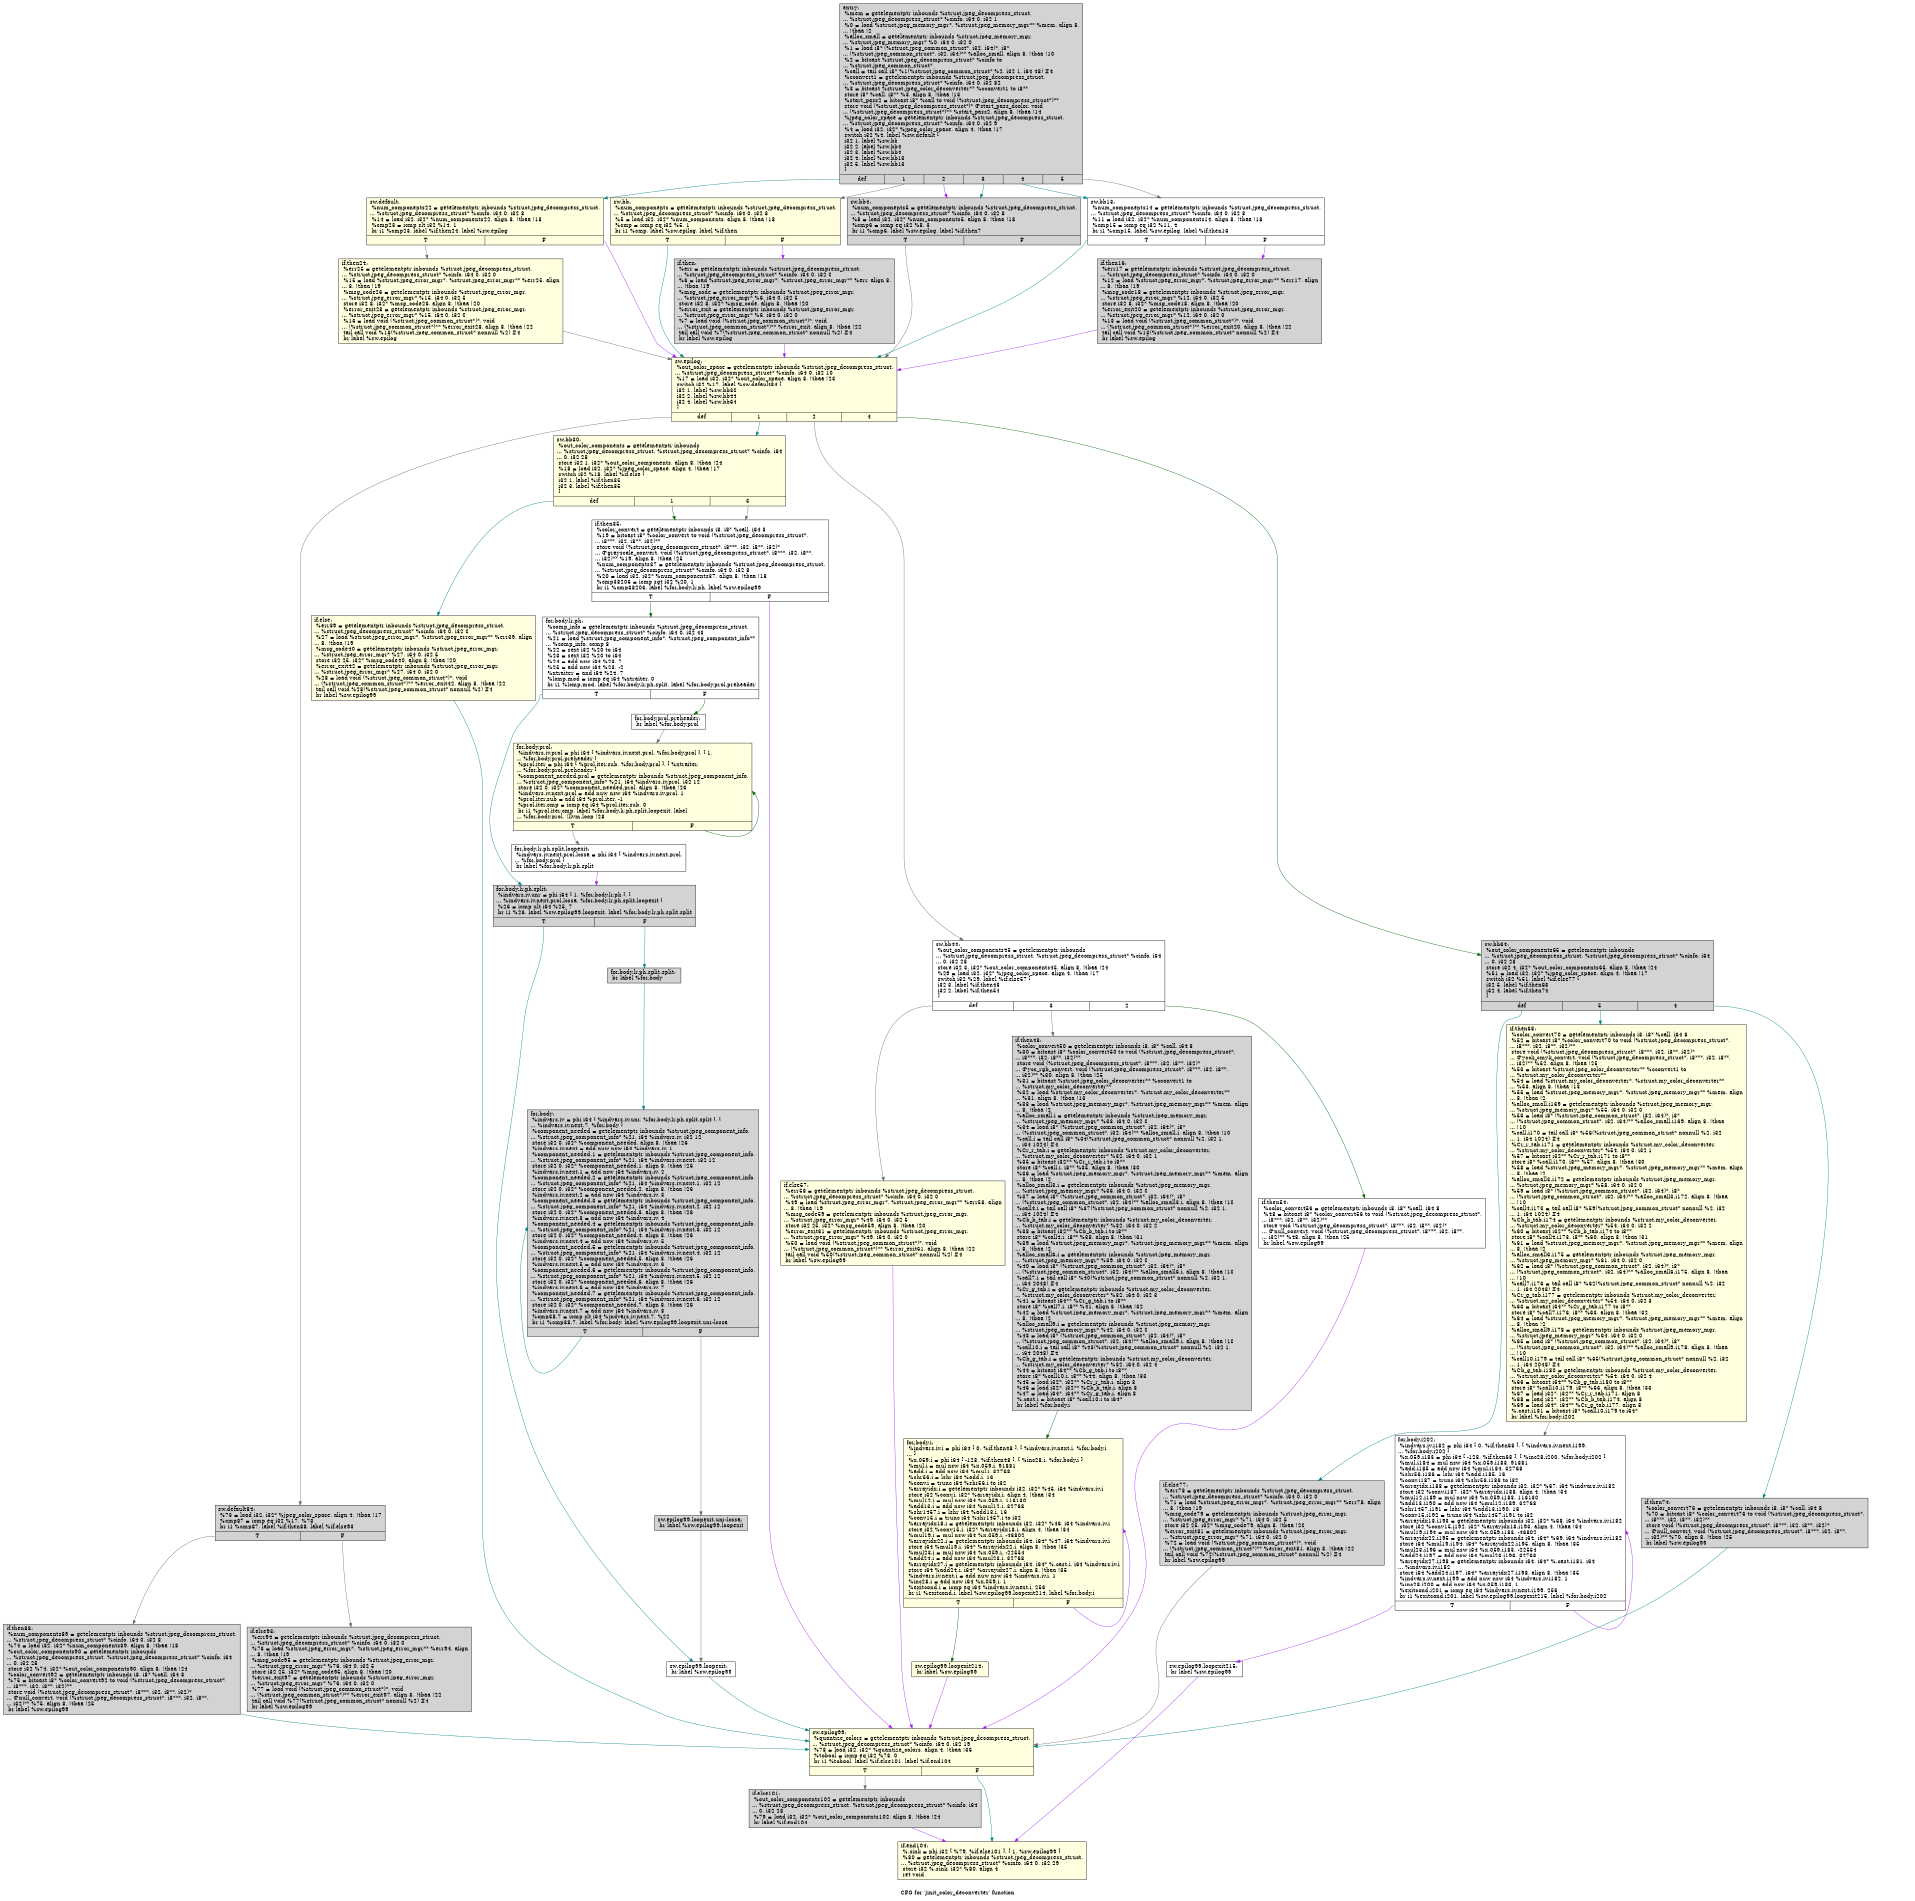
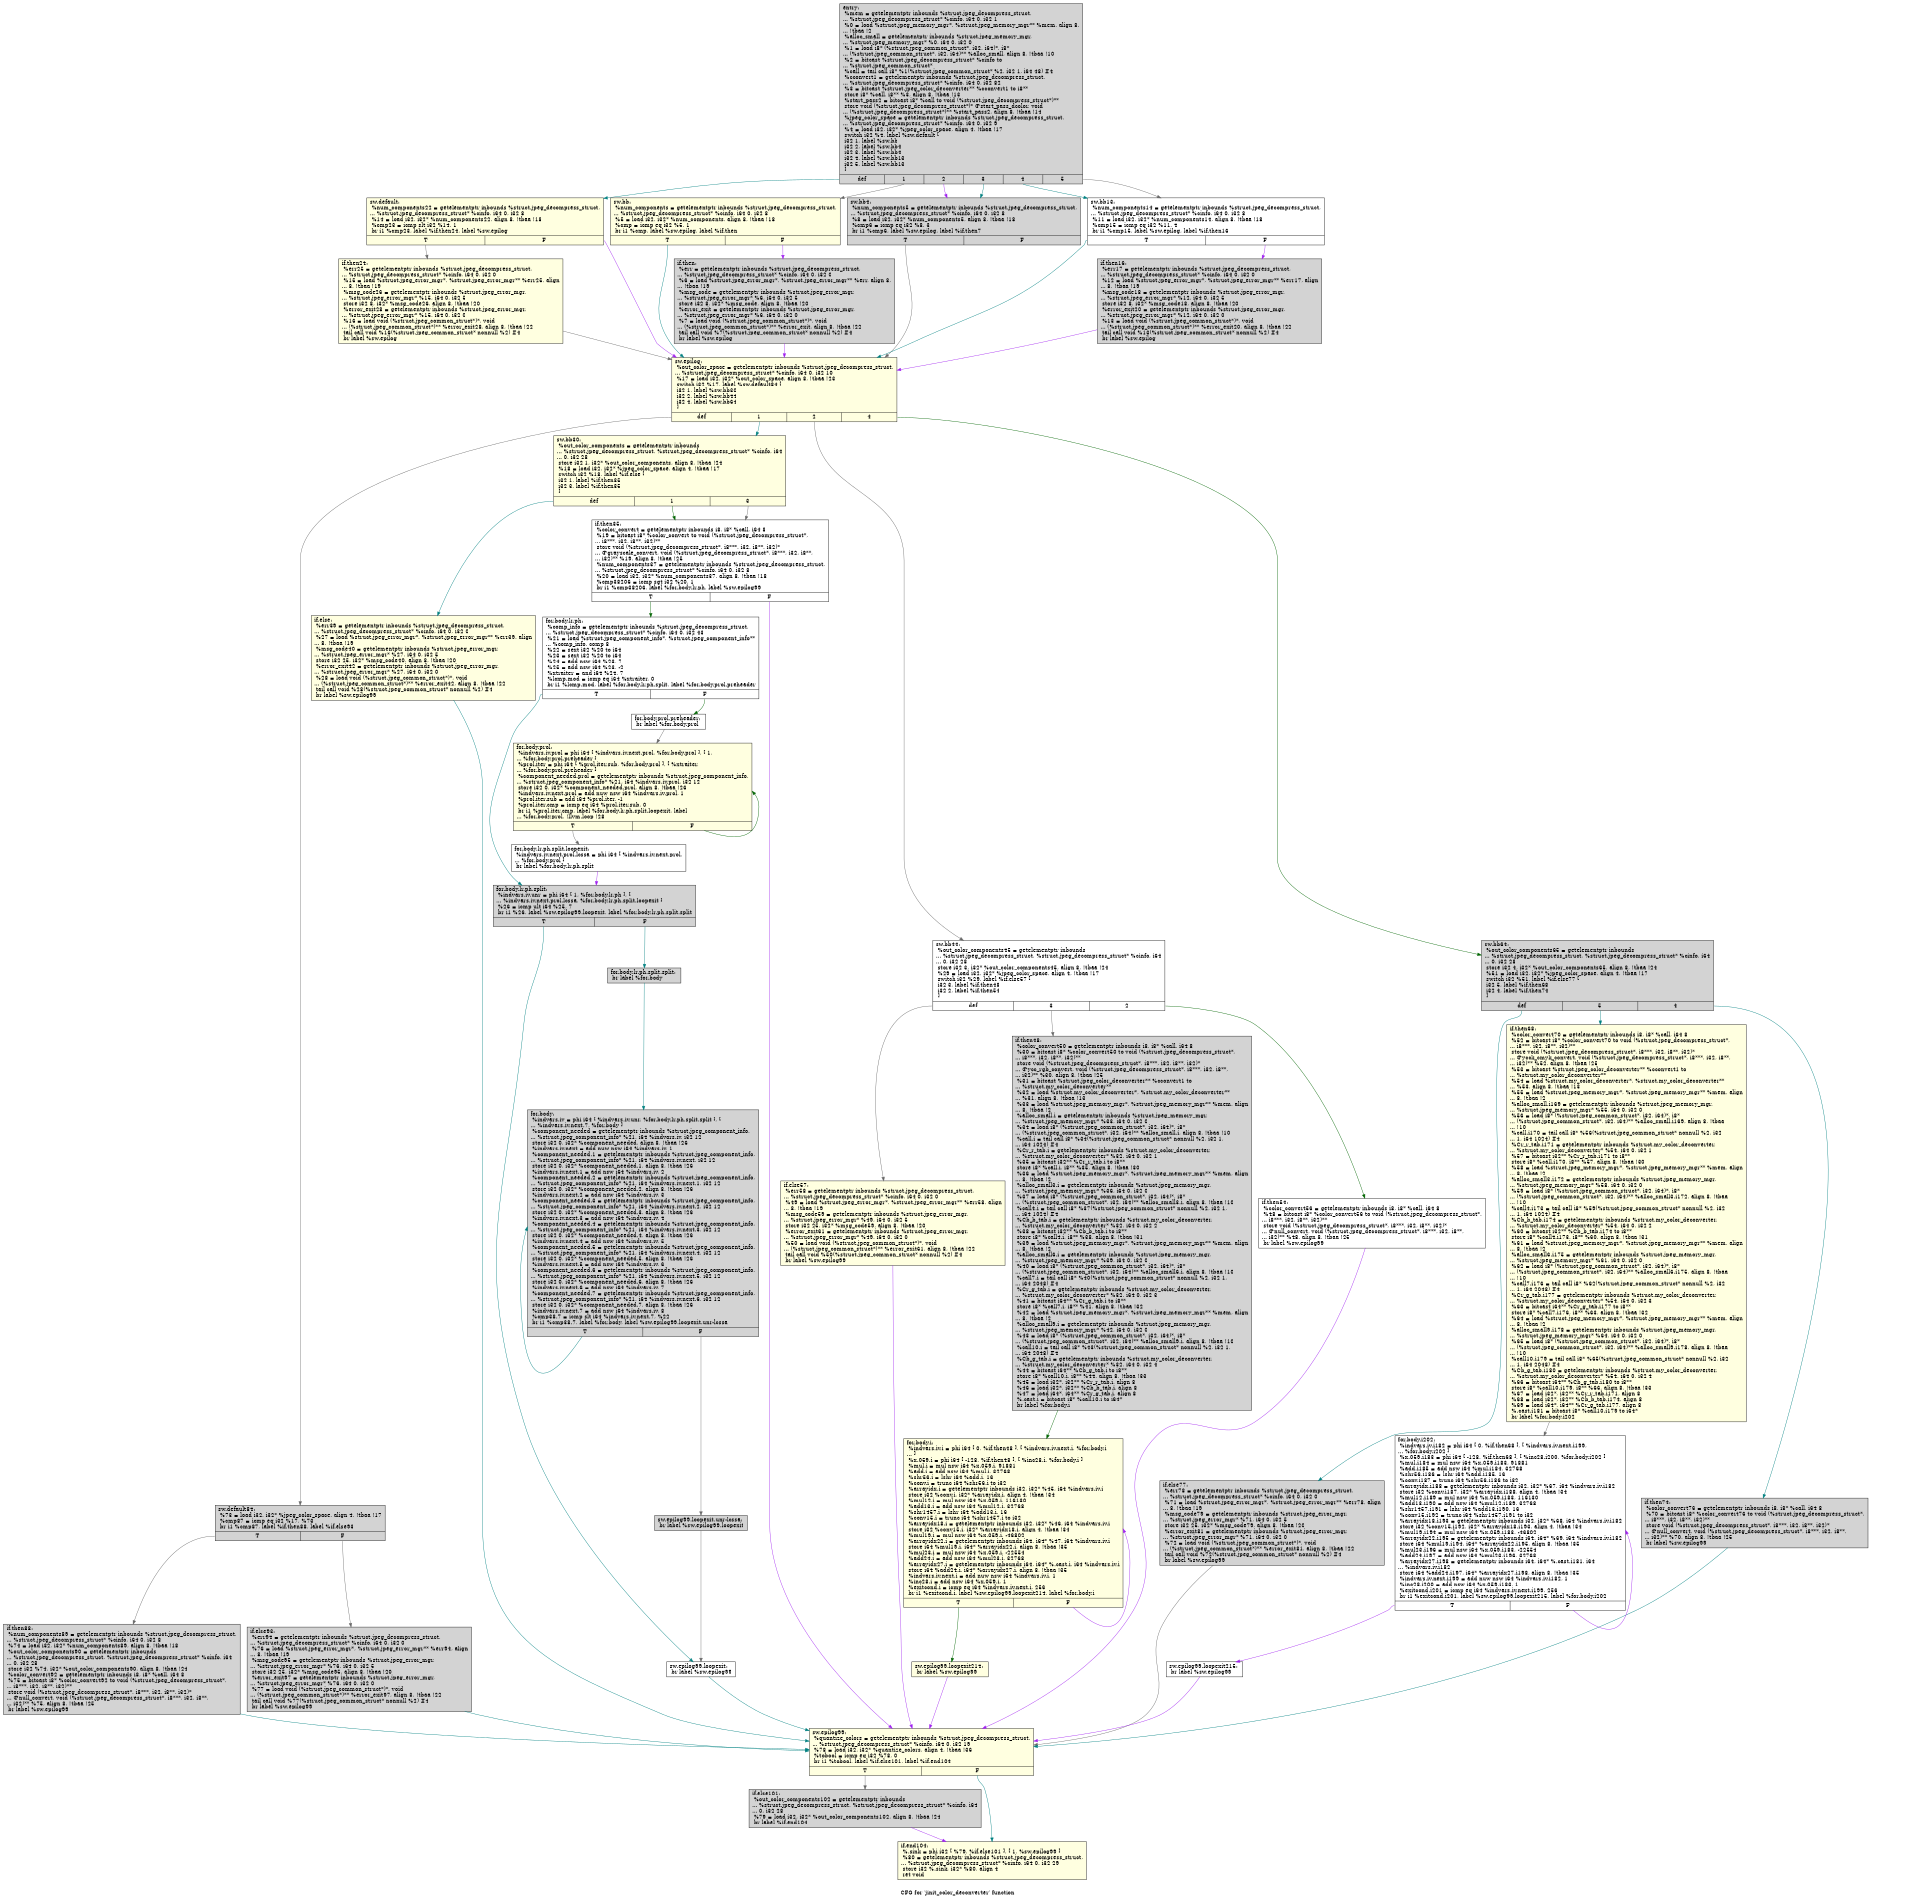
none -> (634, 1739)
(1110, 1760) -> (1140, 1722)
